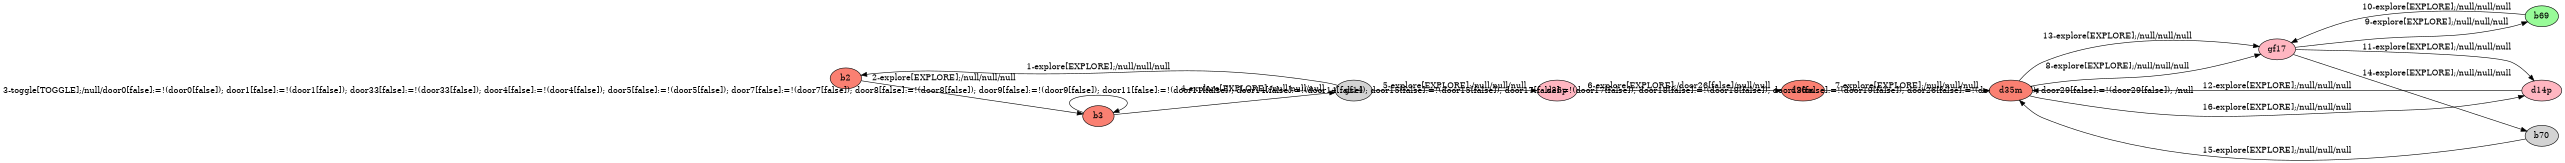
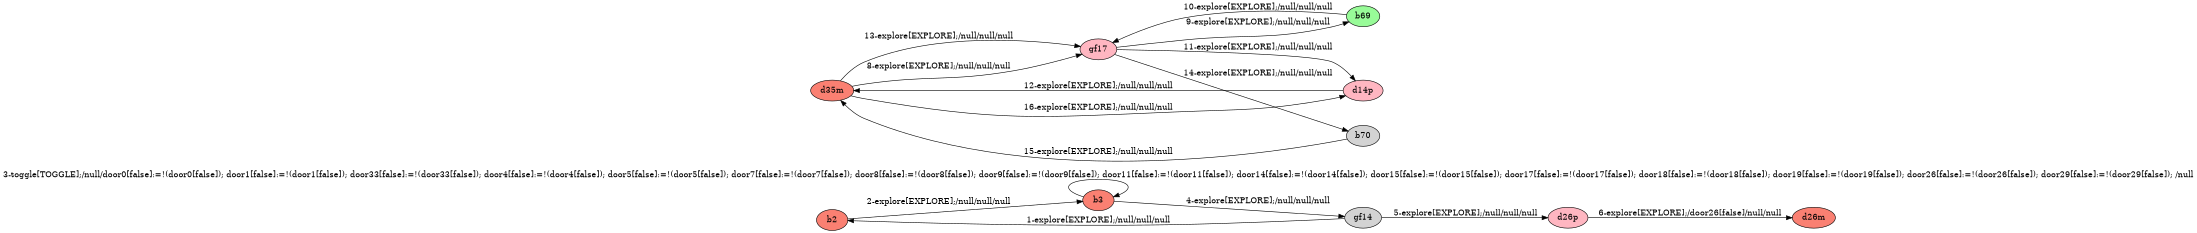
(1904, 91) -> none
